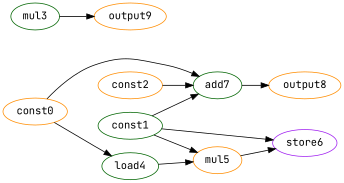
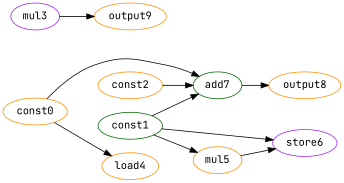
(35, 16) -> (35, 16)
(172, 163) -> none
(130, 166) -> (130, 166)
